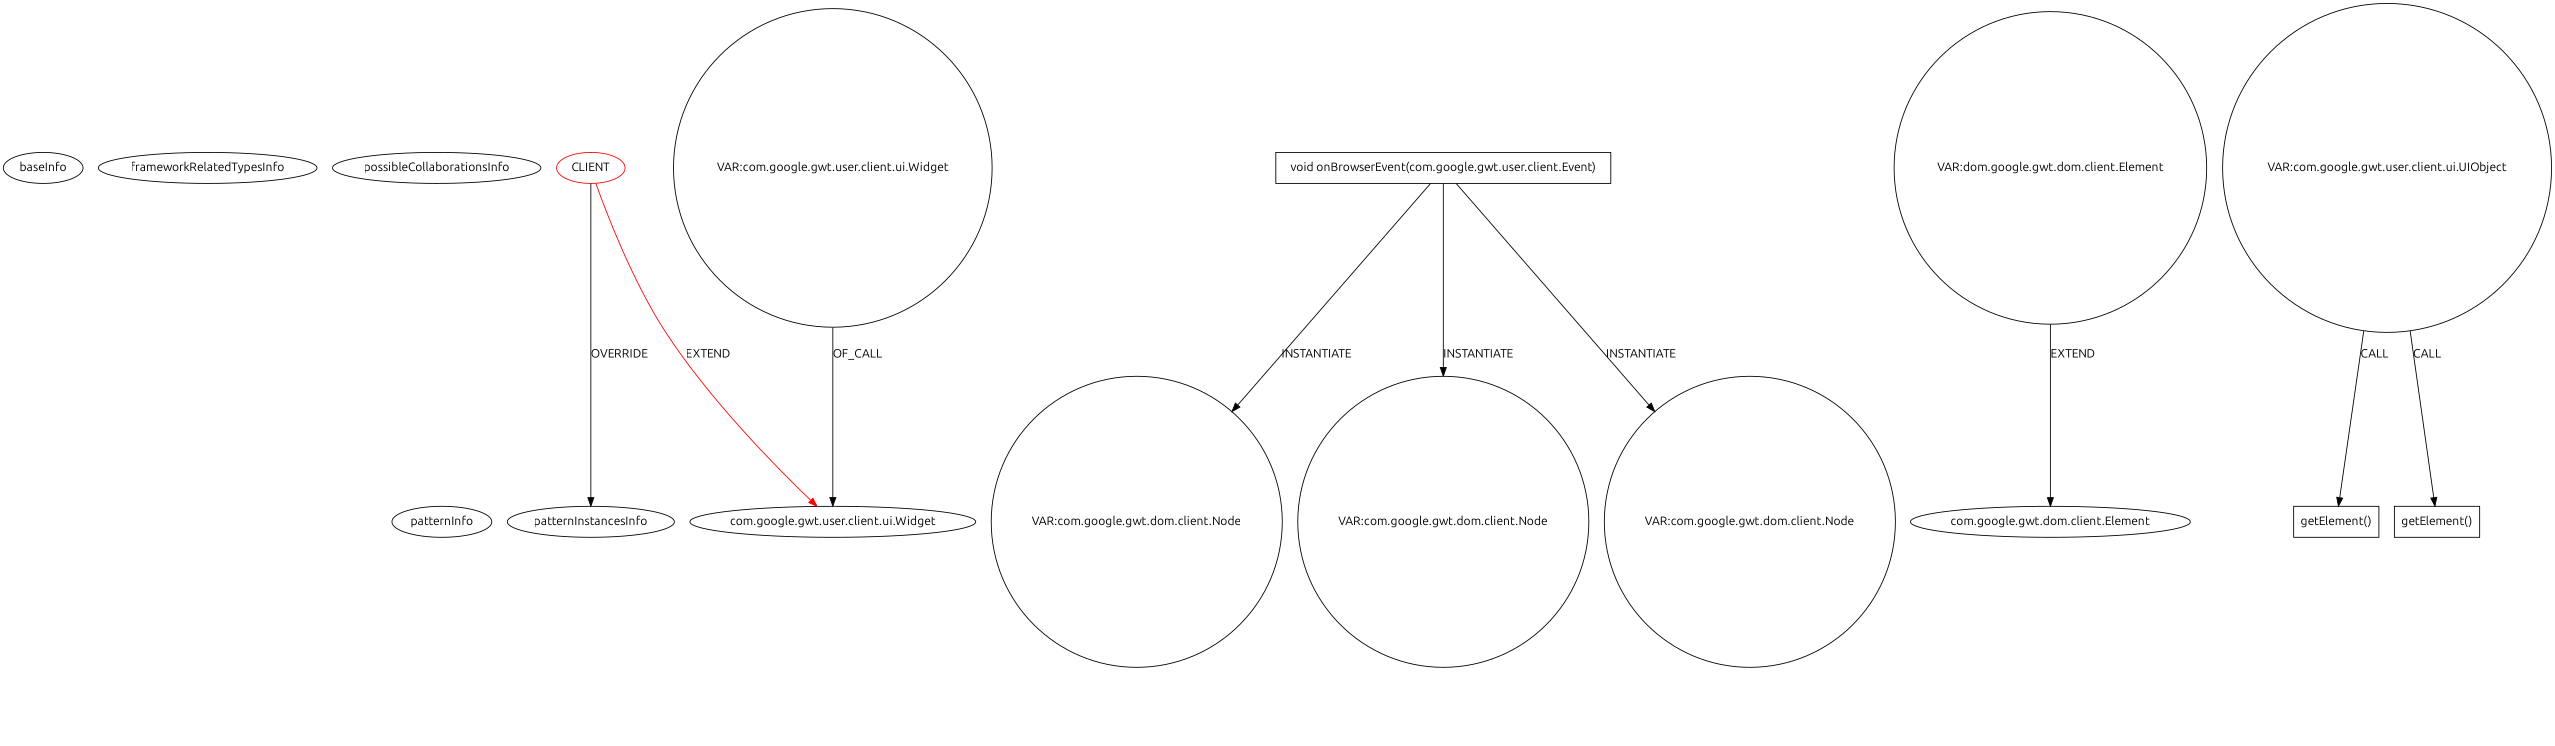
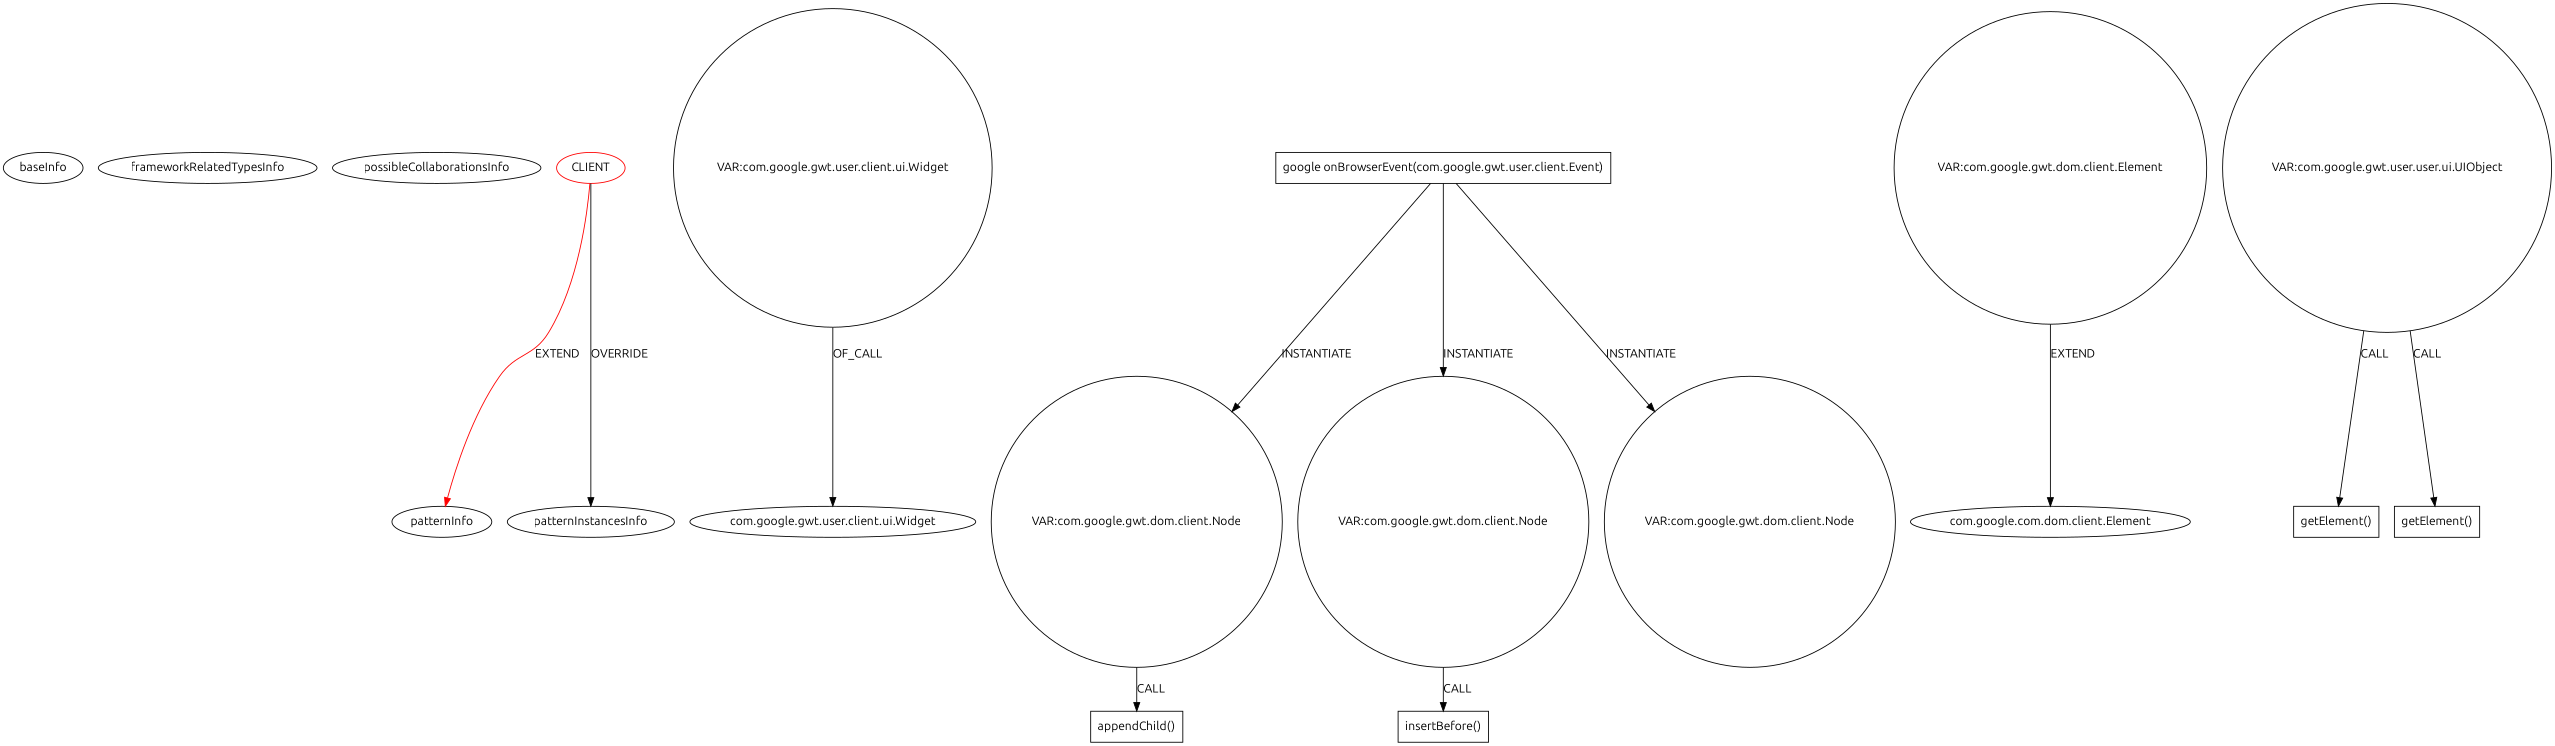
(1443, 168) -> (1443, 168)
(2050, 168) -> (2050, 168)
(2387, 168) -> (2387, 168)
(682, 356) -> (534, 348)
(2050, 522) -> (2050, 522)
none -> (1137, 727)
none -> (1443, 727)
